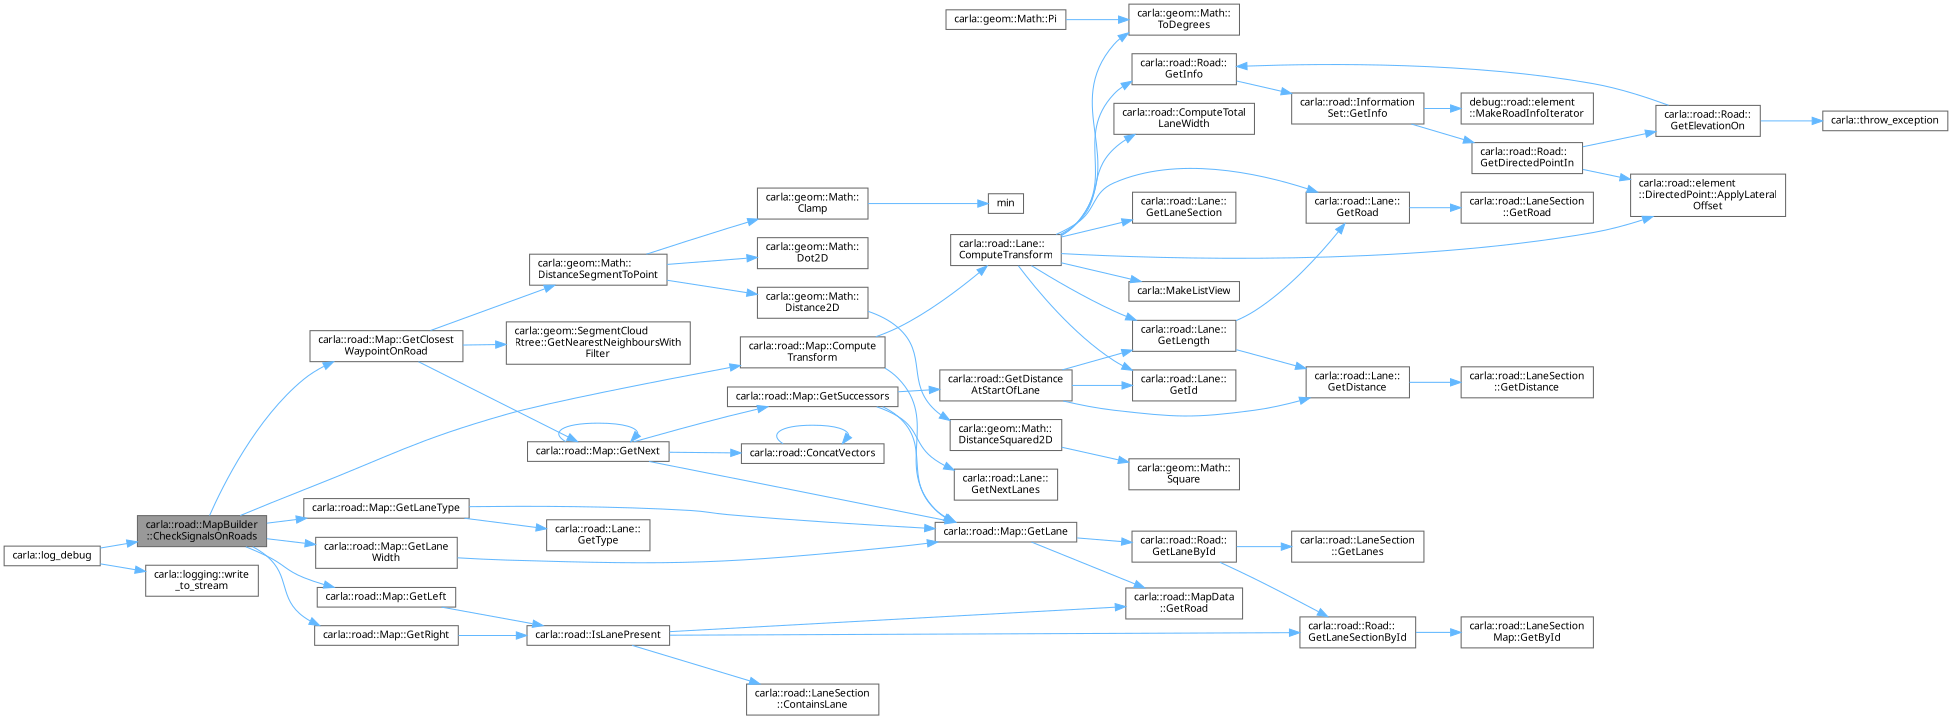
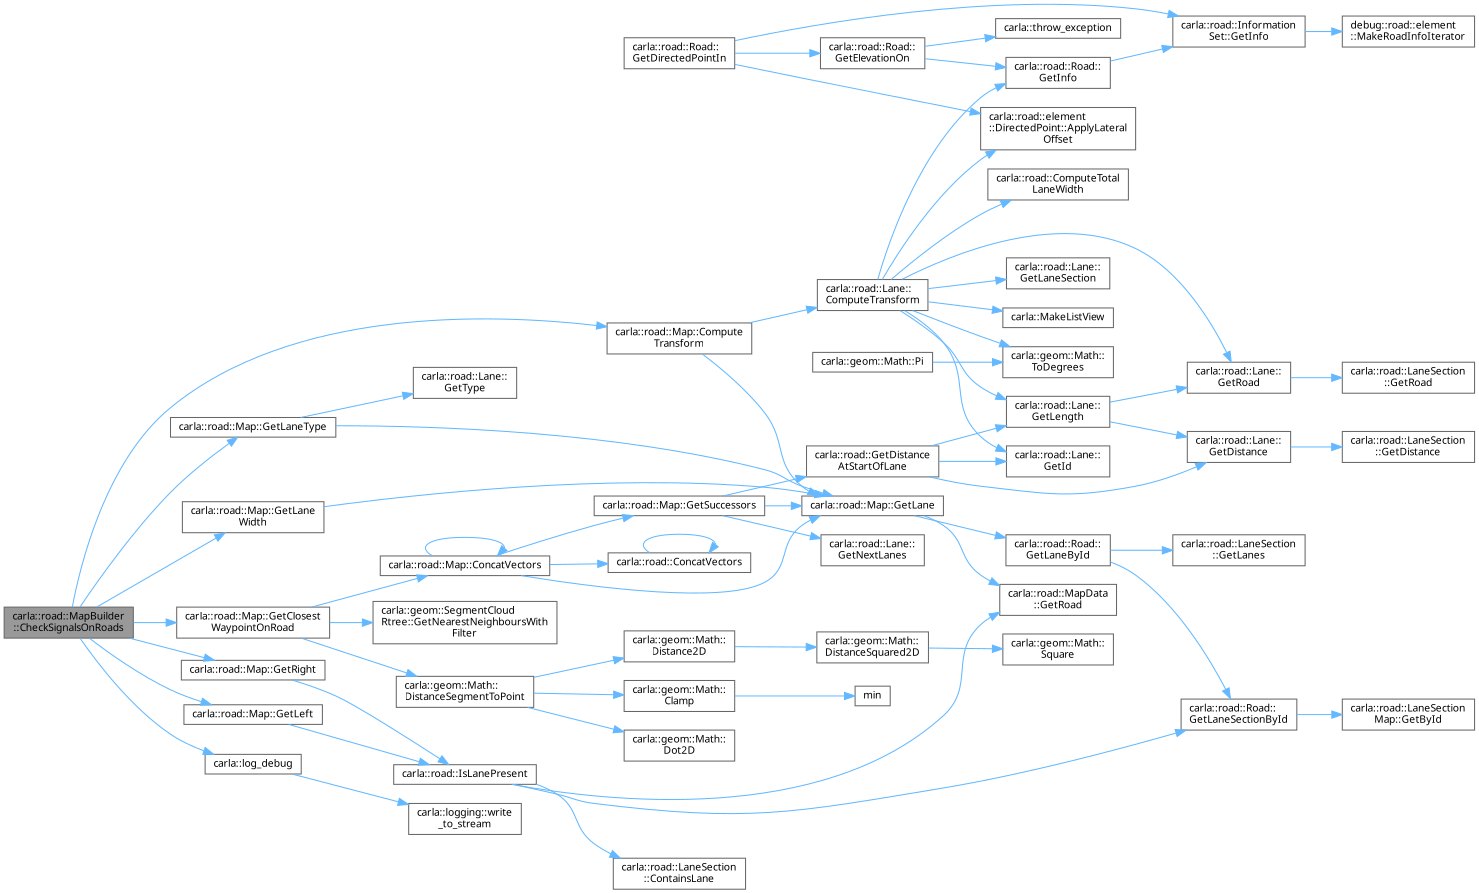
(1438, 132) -> (951, 9)
(598, 452) -> (465, 566)
(114, 546) -> (134, 704)
